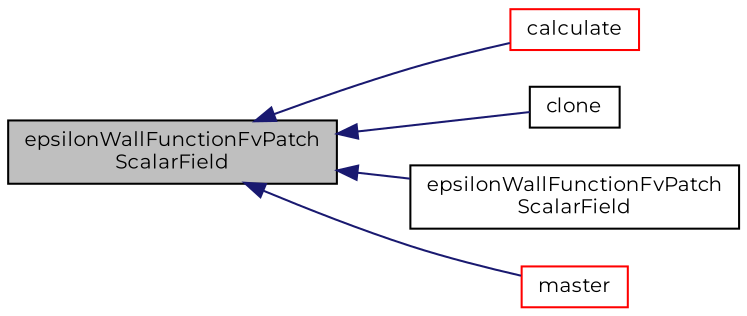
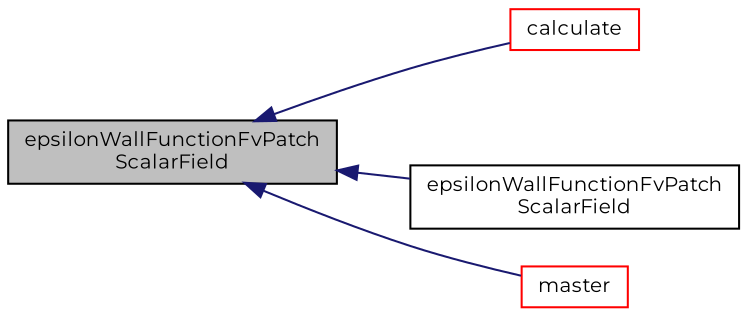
(575, 107) -> none
